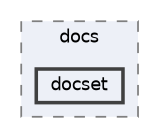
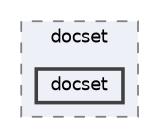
(80, 38) -> (80, 38)
